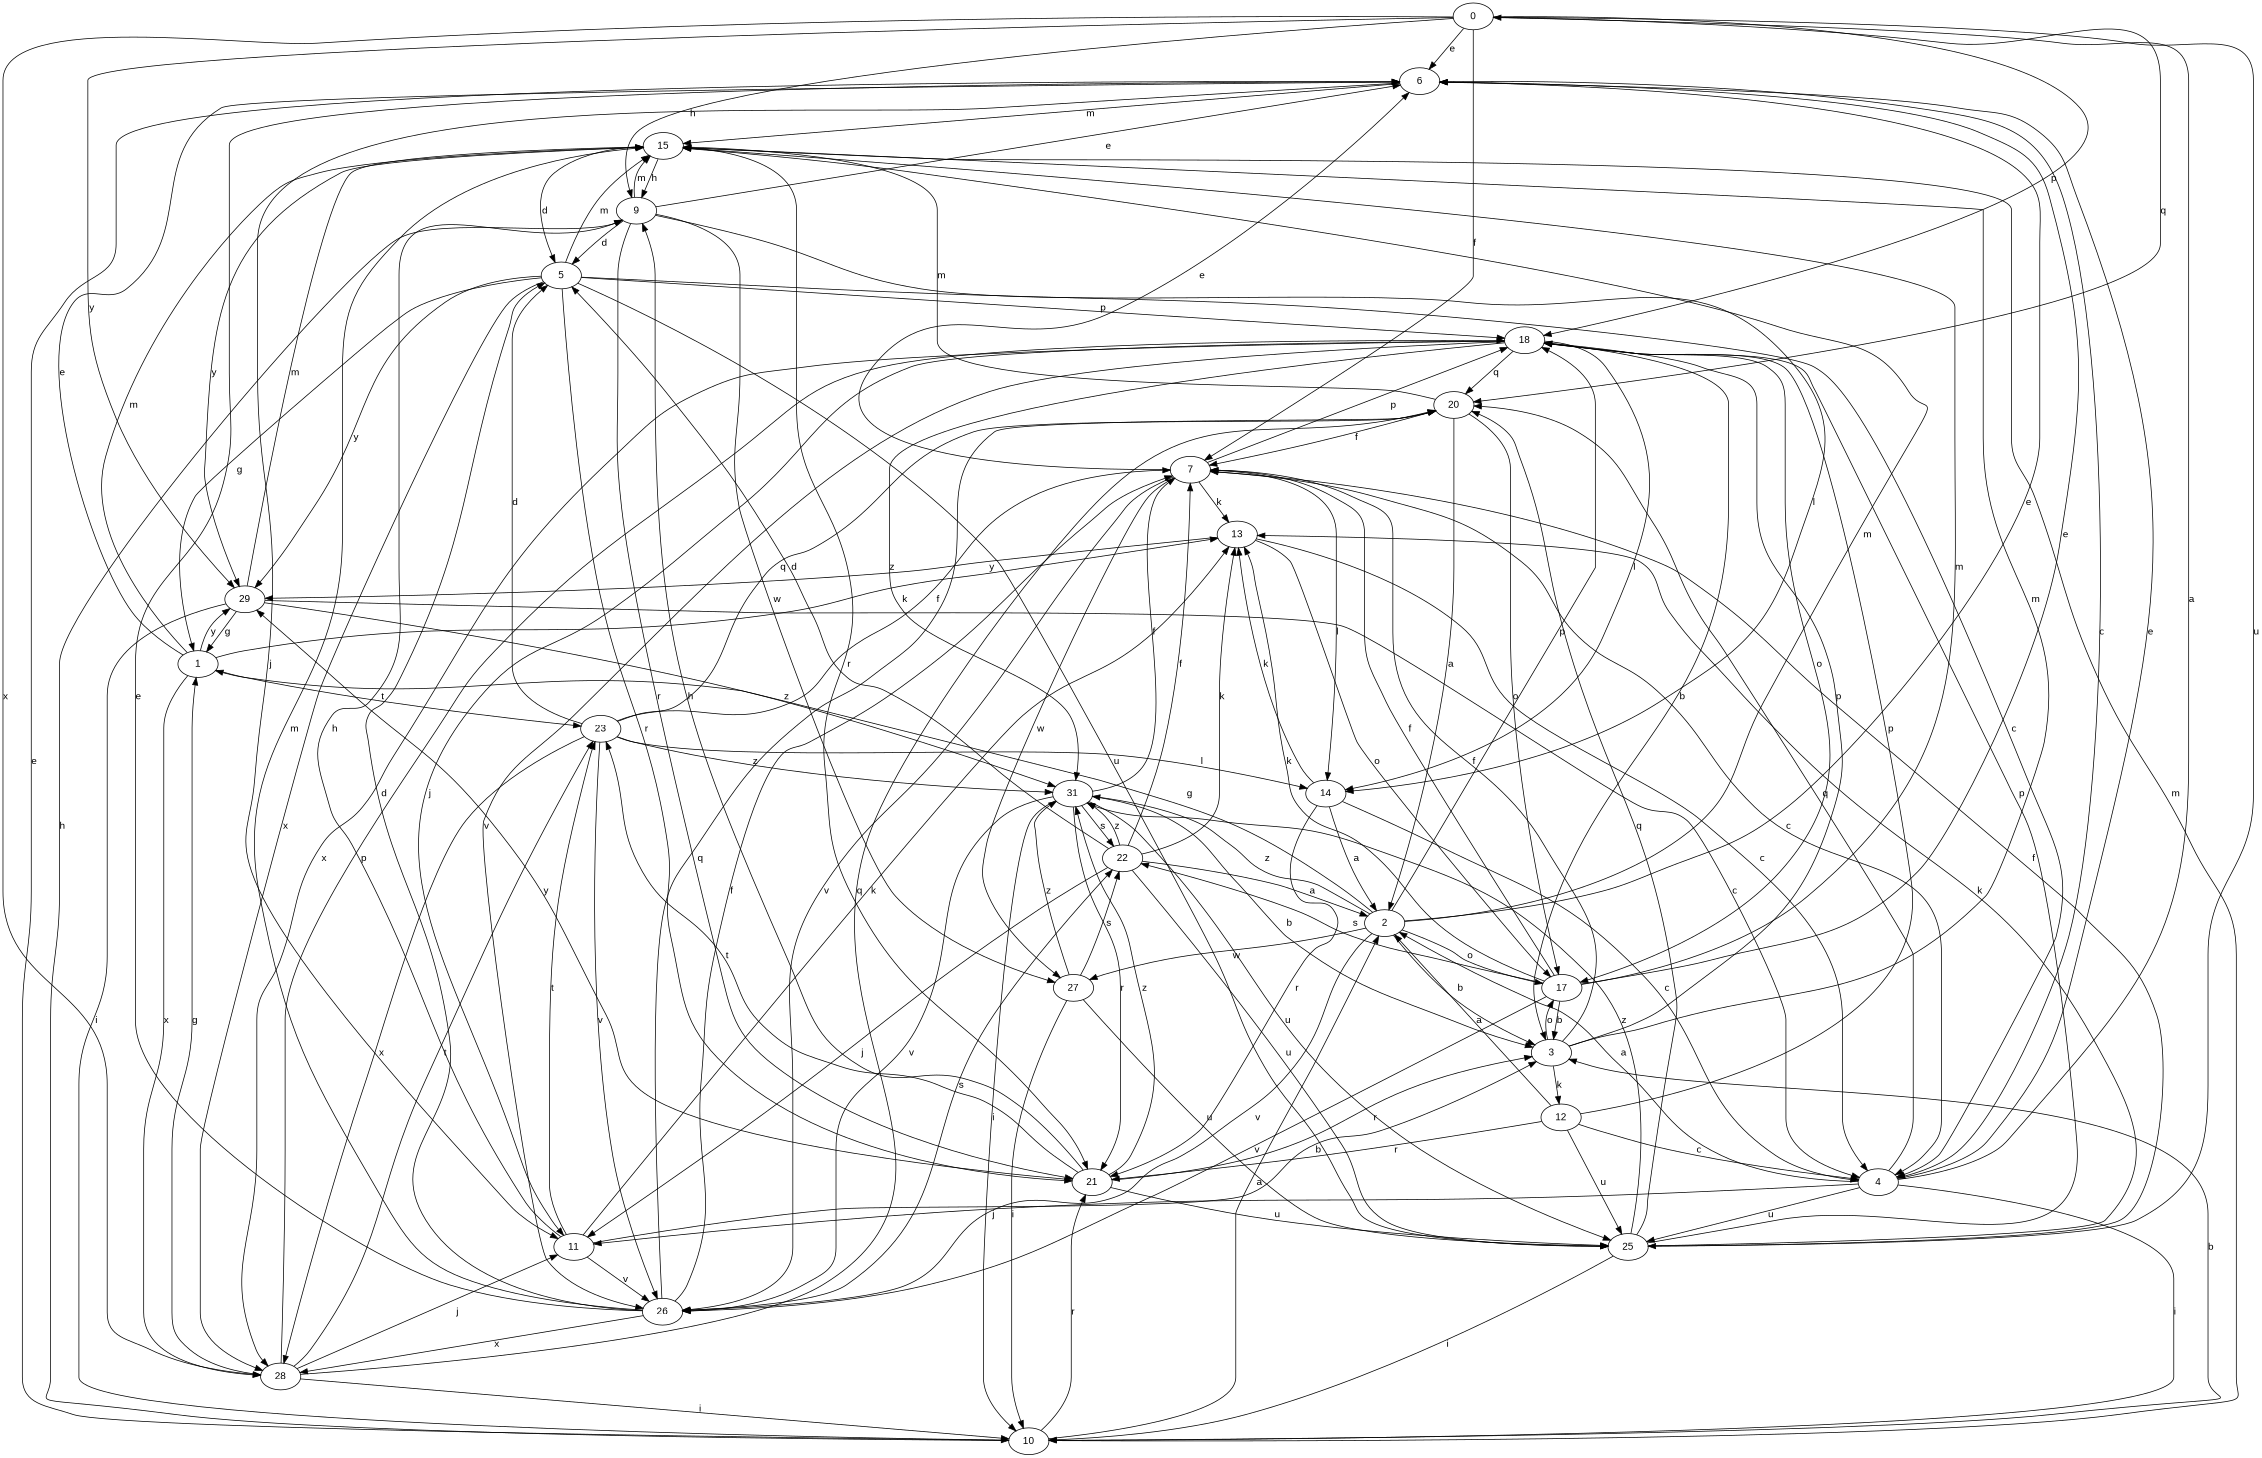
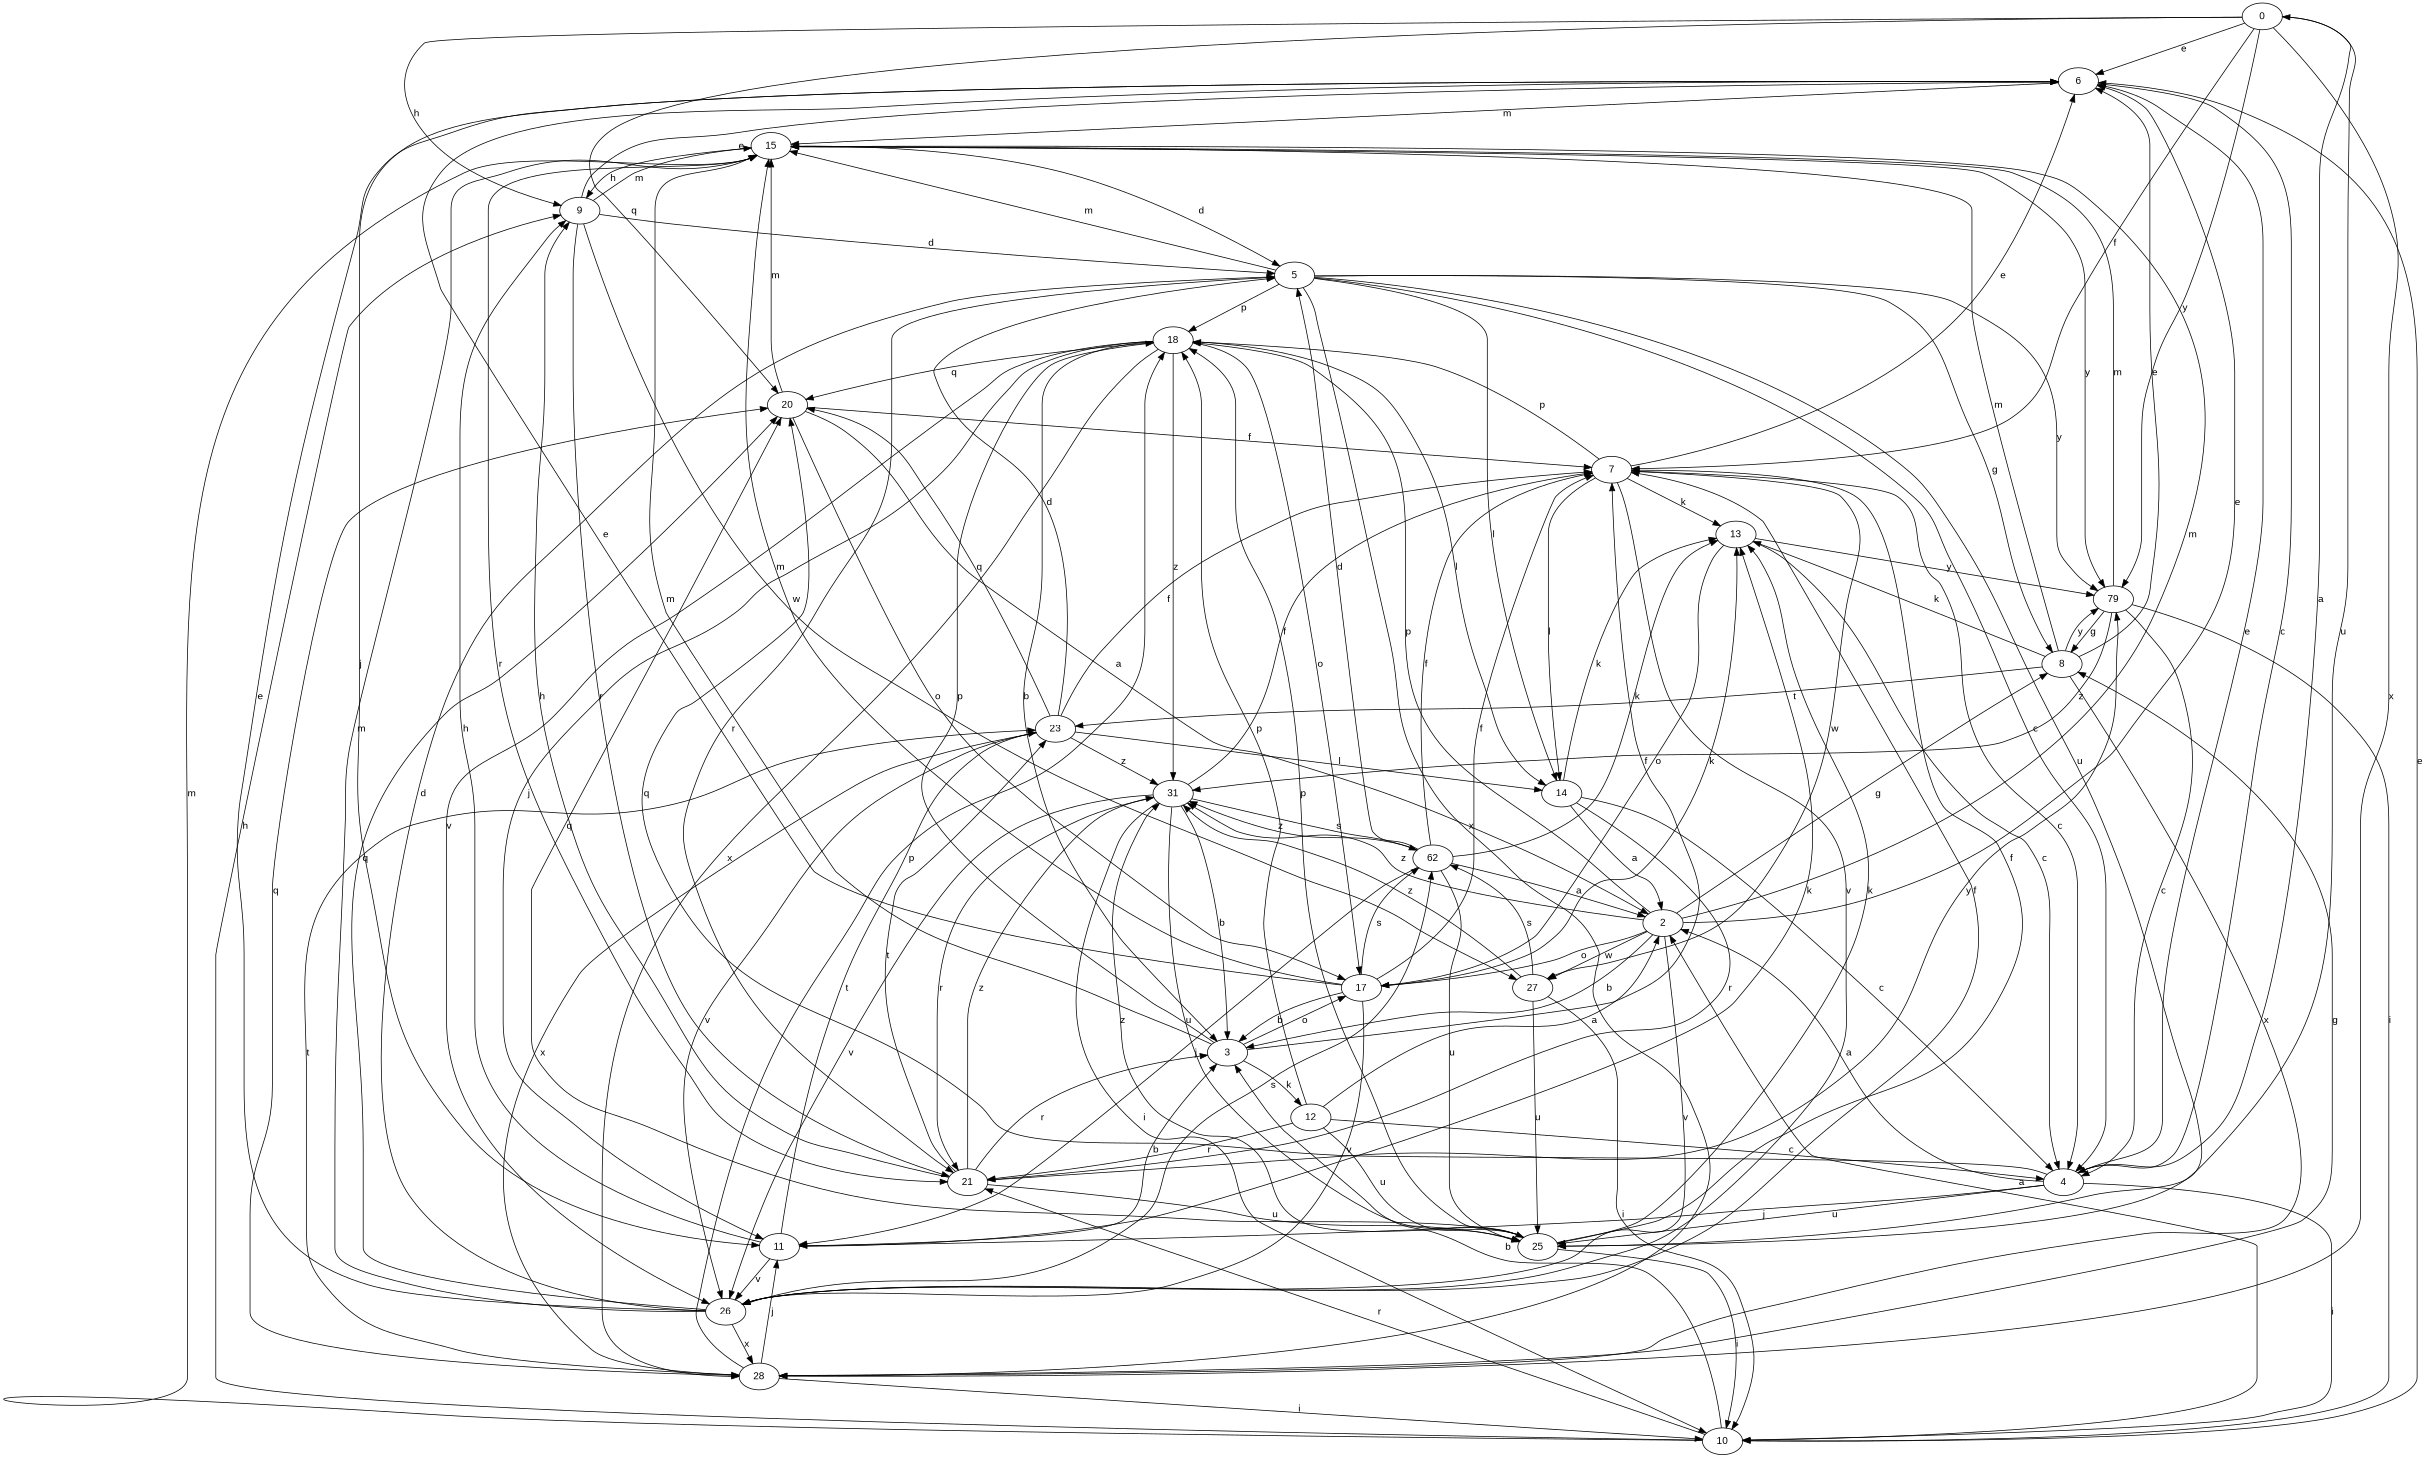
(2080, 110) -> none
(1594, 301) -> (1487, 466)
(245, 599) -> (2113, 599)
(198, 664) -> (2062, 664)
(1123, 858) -> (1433, 858)
